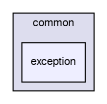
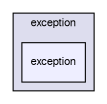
(54, 24) -> (54, 24)
